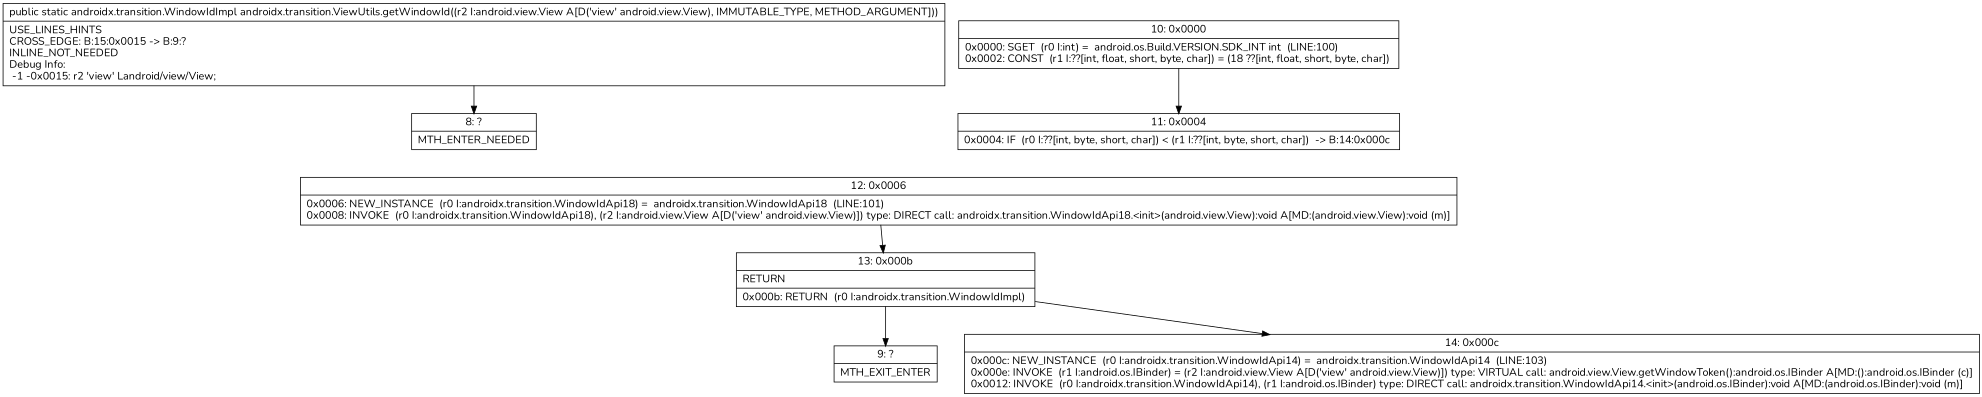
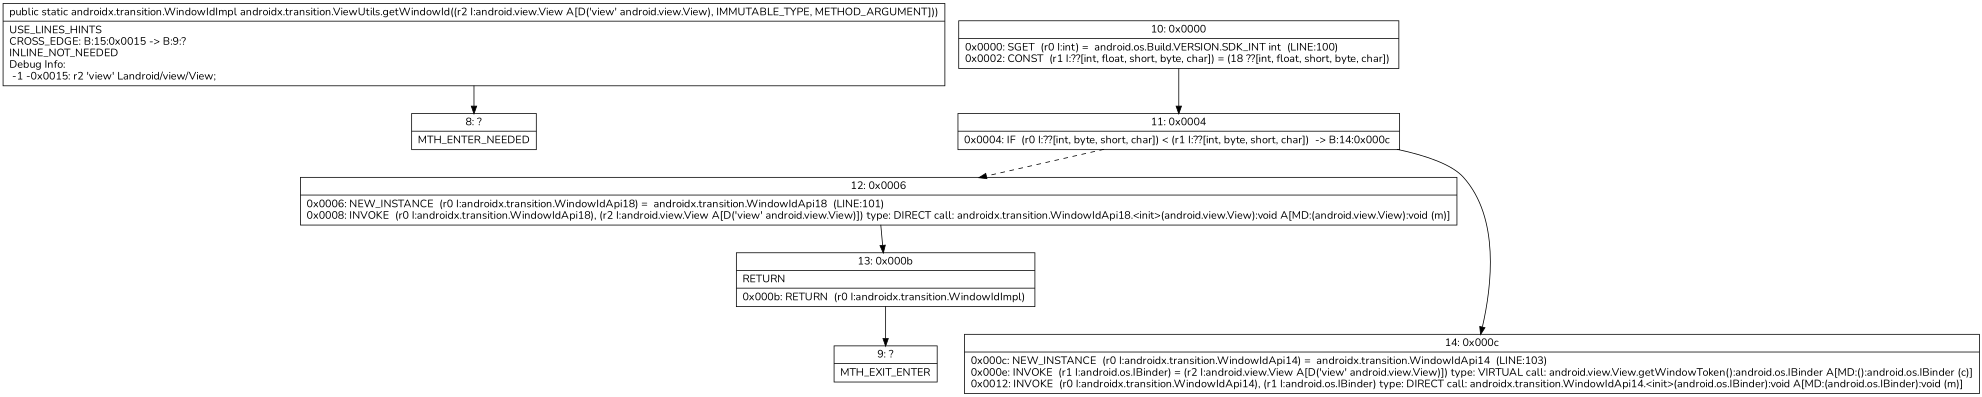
none -> (1045, 163)
(1149, 318) -> (1483, 213)
